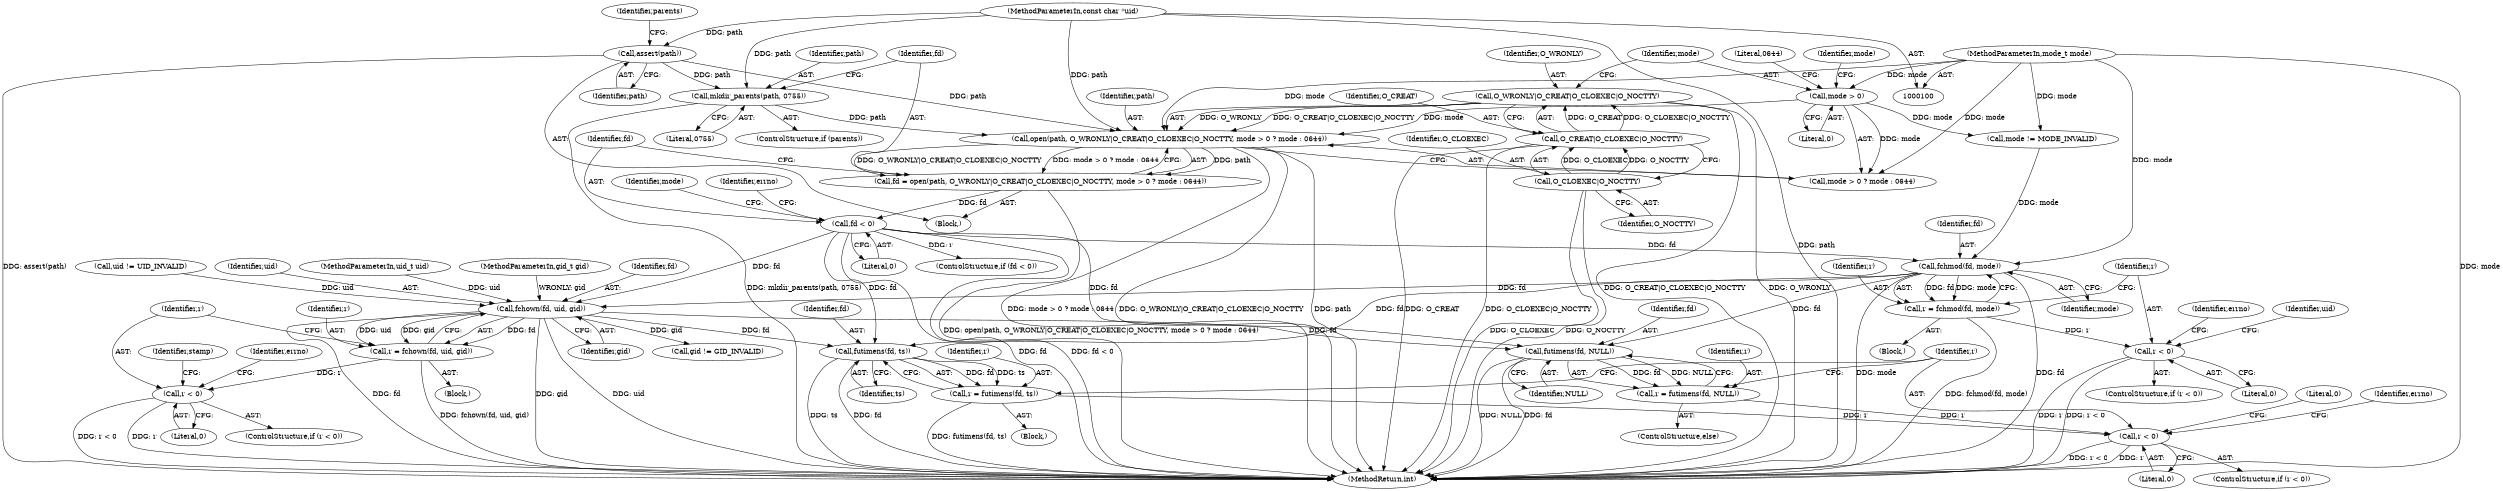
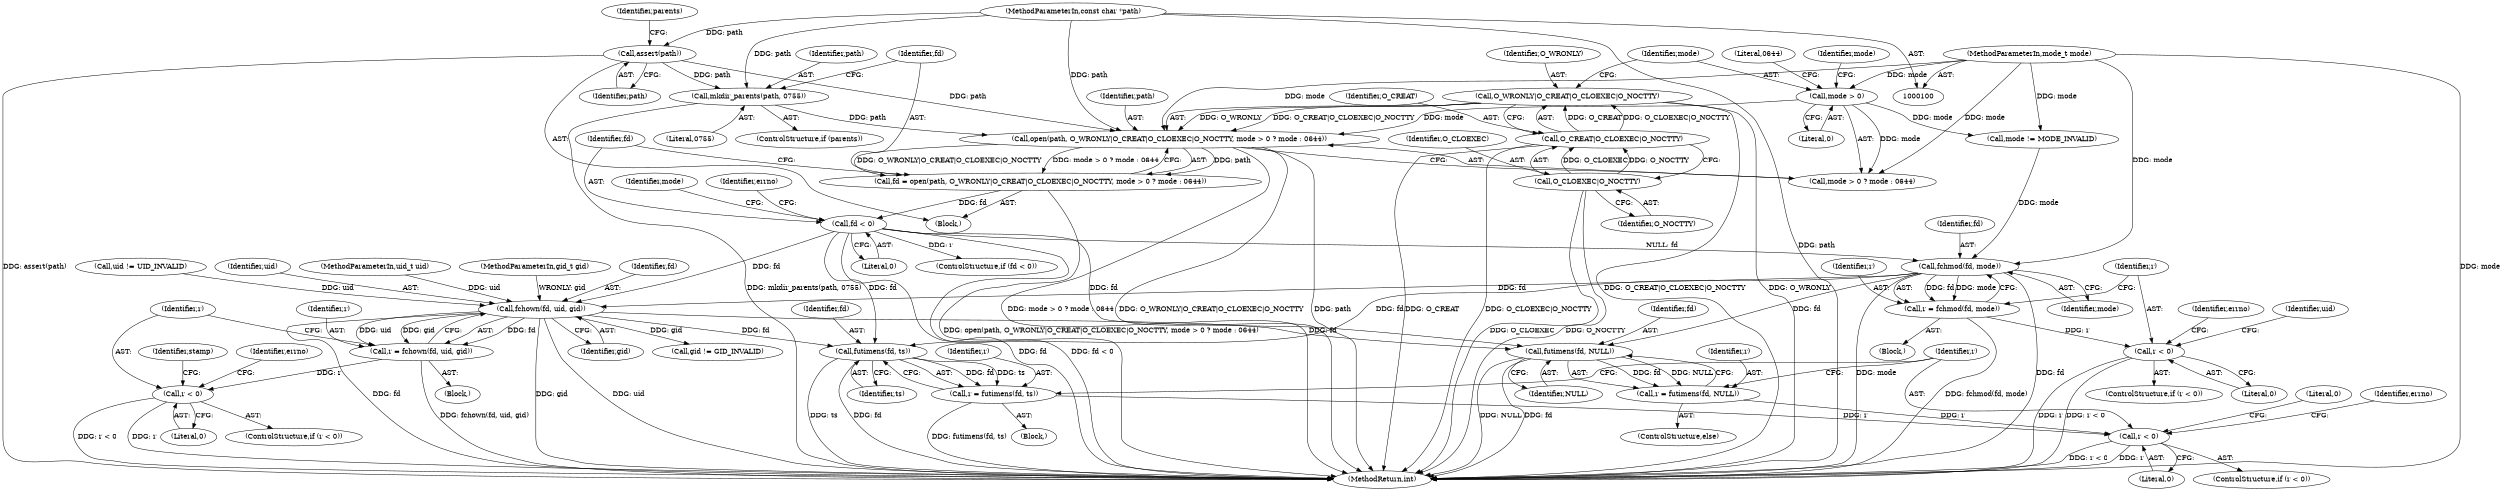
(1073, 12) -> (1073, 12)
(712, 114) -> none
(1662, 246) -> (1662, 246)
